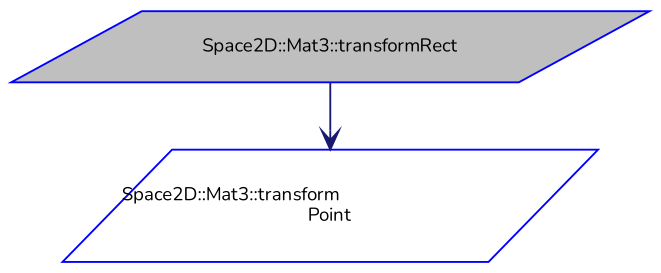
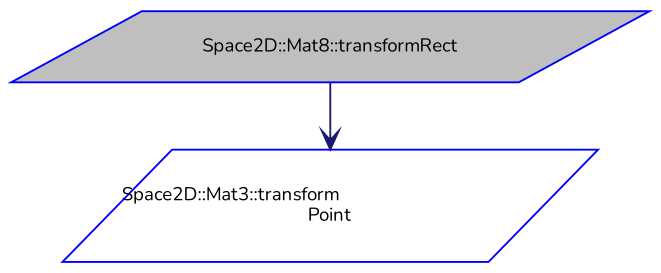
(330, 47) -> (330, 47)
